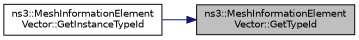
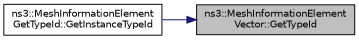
(83, 20) -> (83, 20)
